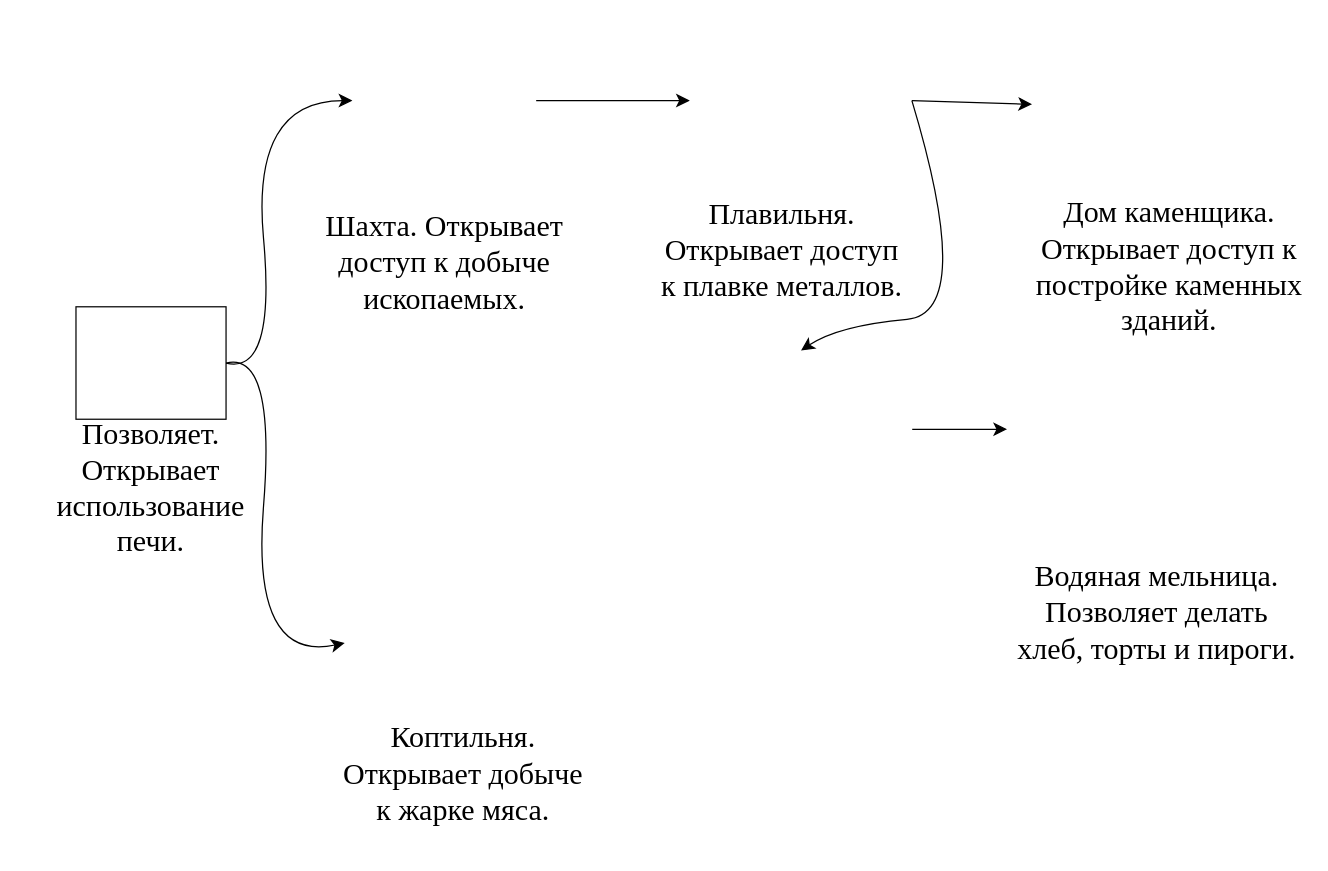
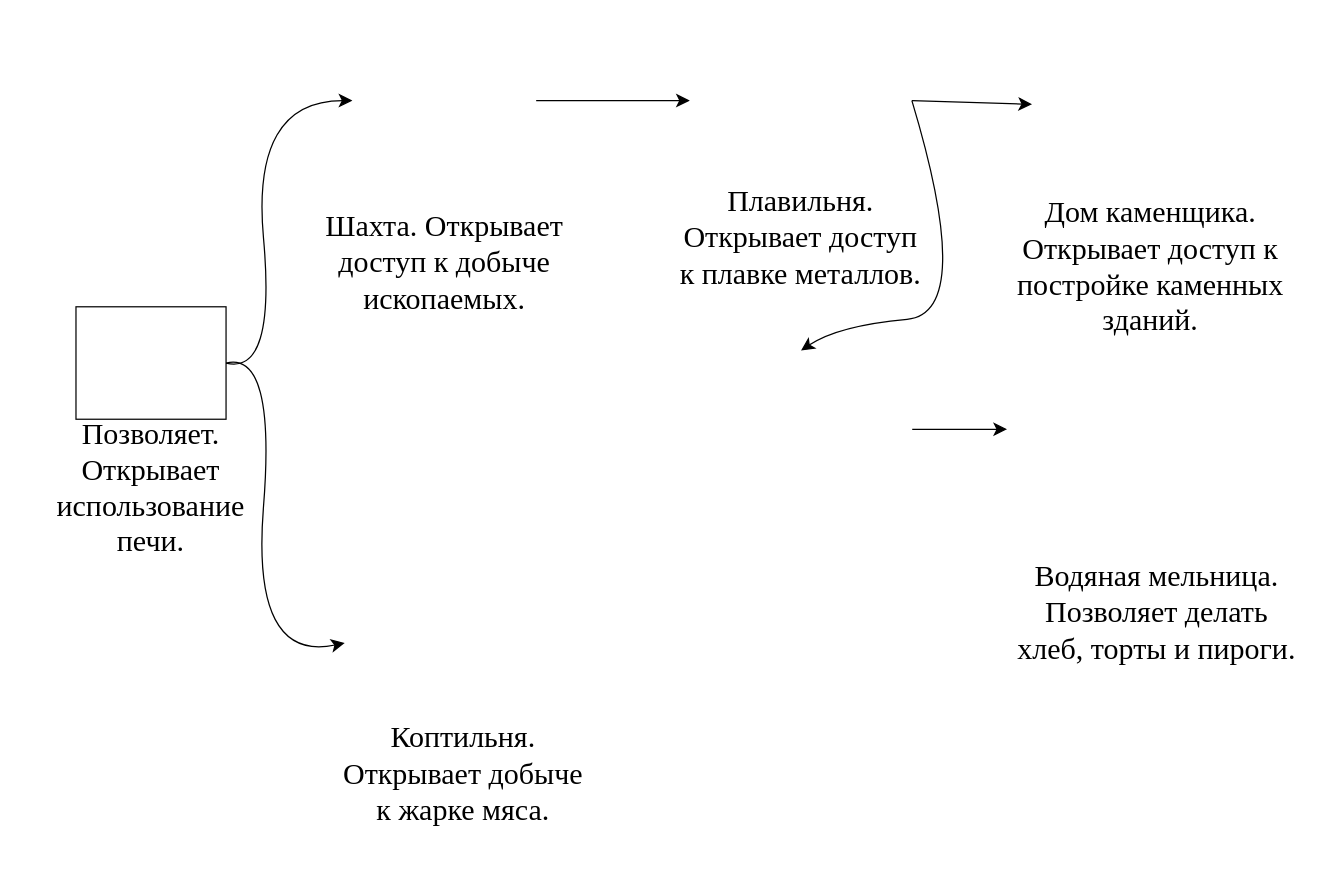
(782, 251) -> (801, 238)
(1169, 266) -> (1151, 266)
